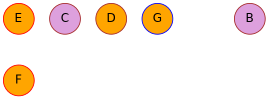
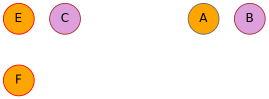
(111, 19) -> none
(157, 19) -> none
none -> (204, 19)
